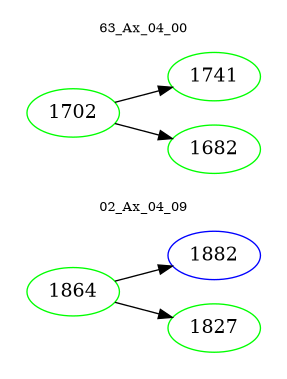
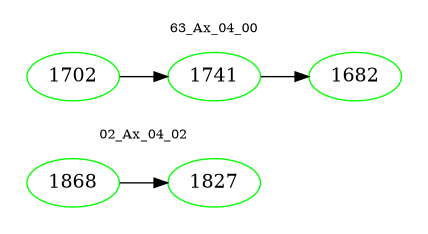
(137, 129) -> (278, 77)
(144, 208) -> (144, 135)
(214, 255) -> none
(73, 292) -> (73, 183)
